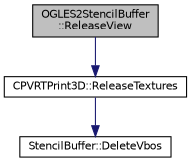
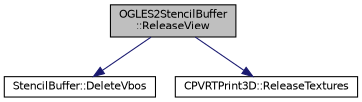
(95, 111) -> (127, 54)
